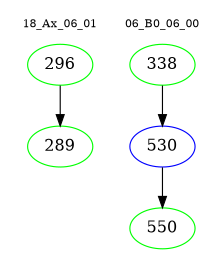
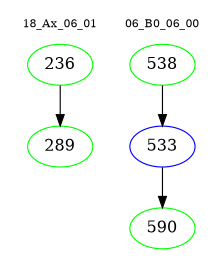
(60, 65) -> (60, 65)
(162, 65) -> (162, 65)
(162, 147) -> (162, 147)
(162, 228) -> (162, 228)
